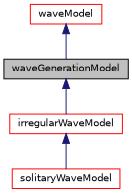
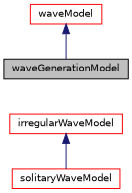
(66, 102) -> none
